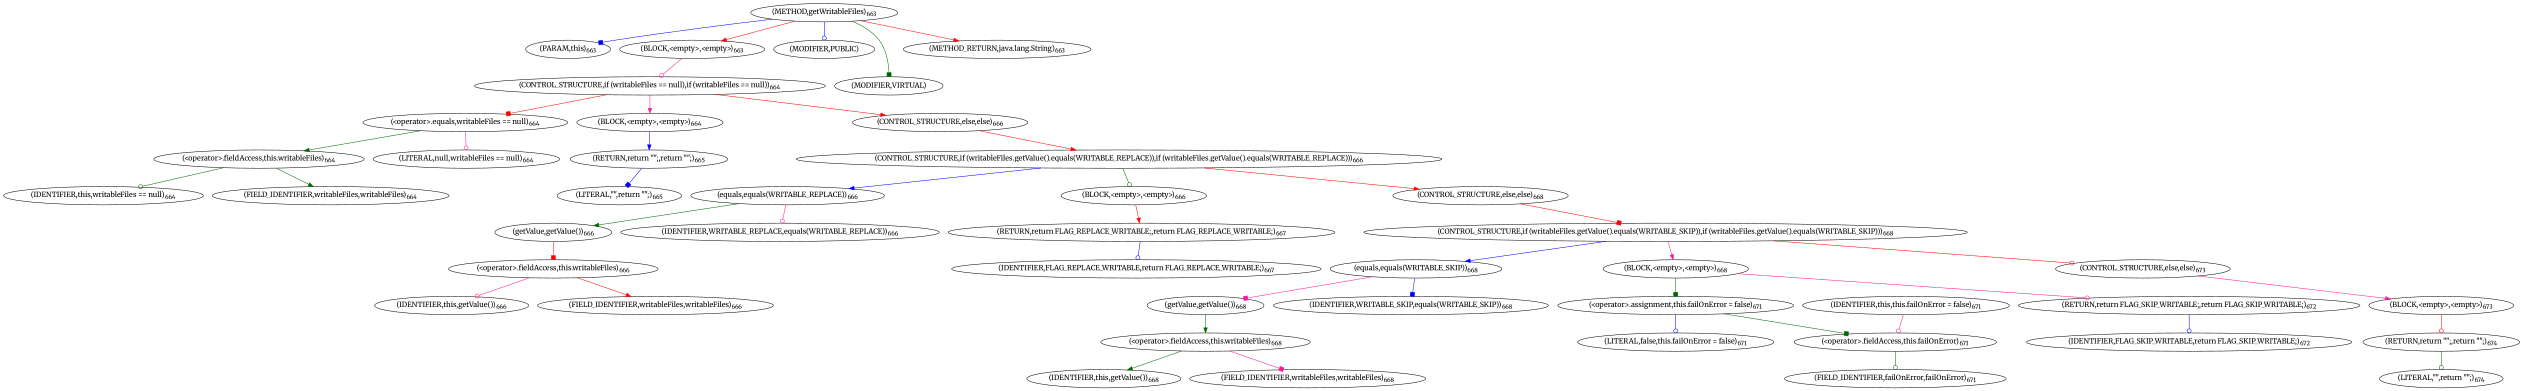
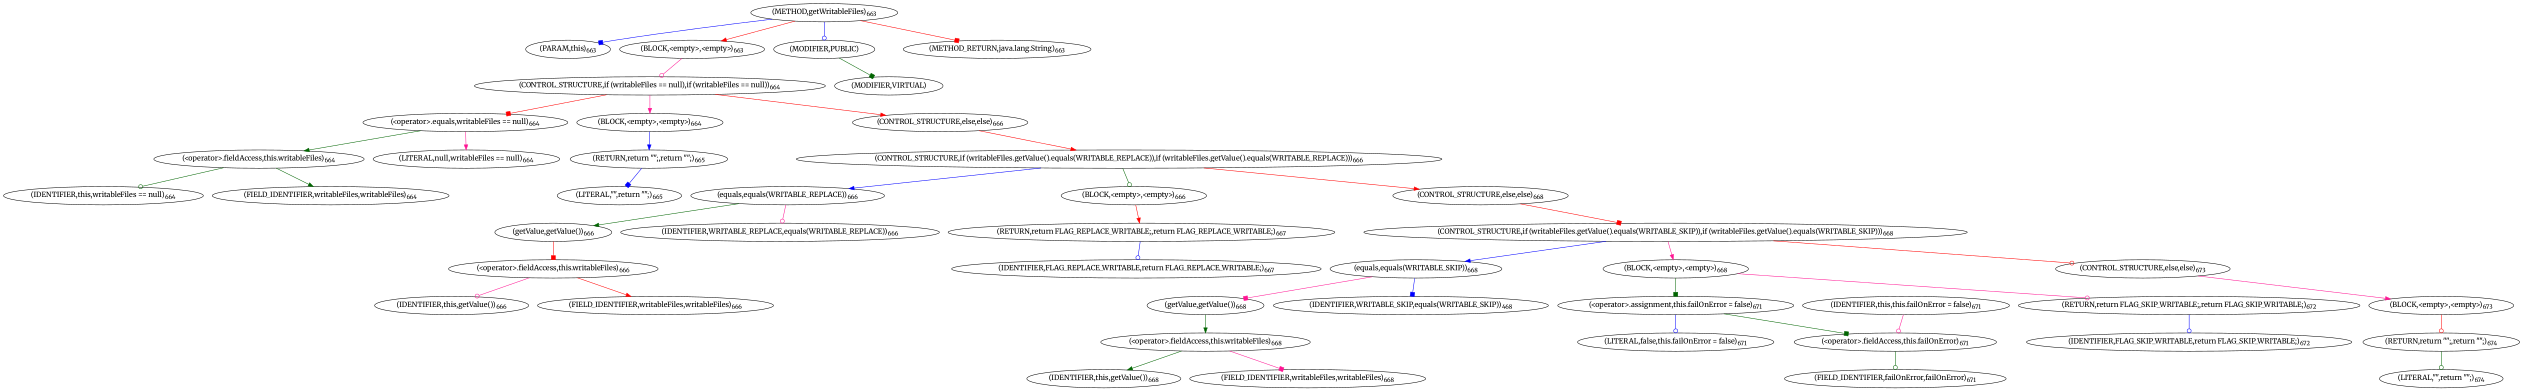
(907, 30) -> (907, 30)
(879, 40) -> (854, 66)
(466, 139) -> (466, 139)
(1507, 305) -> (1507, 305)
